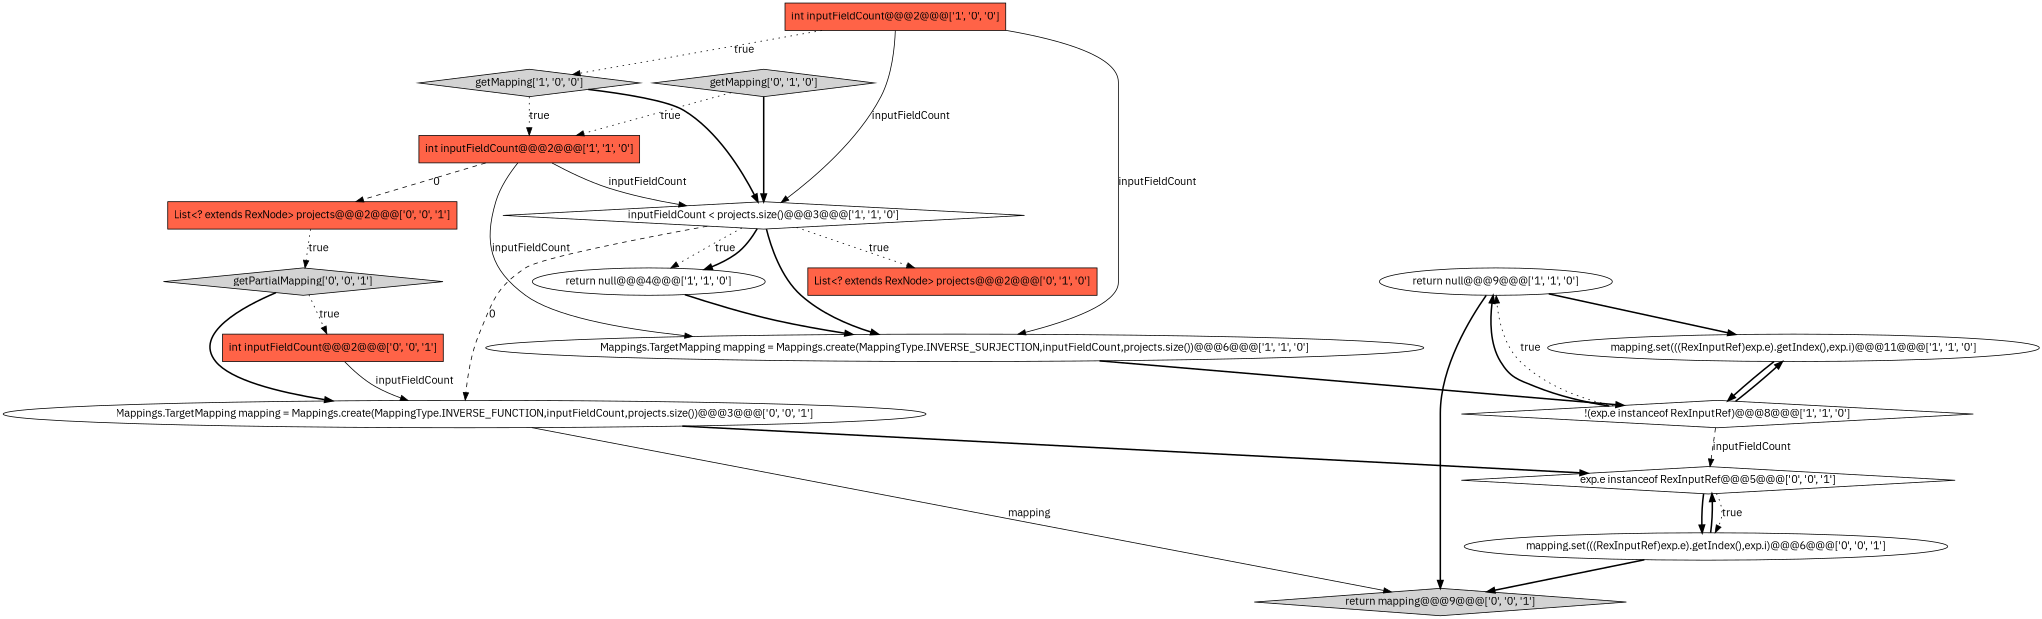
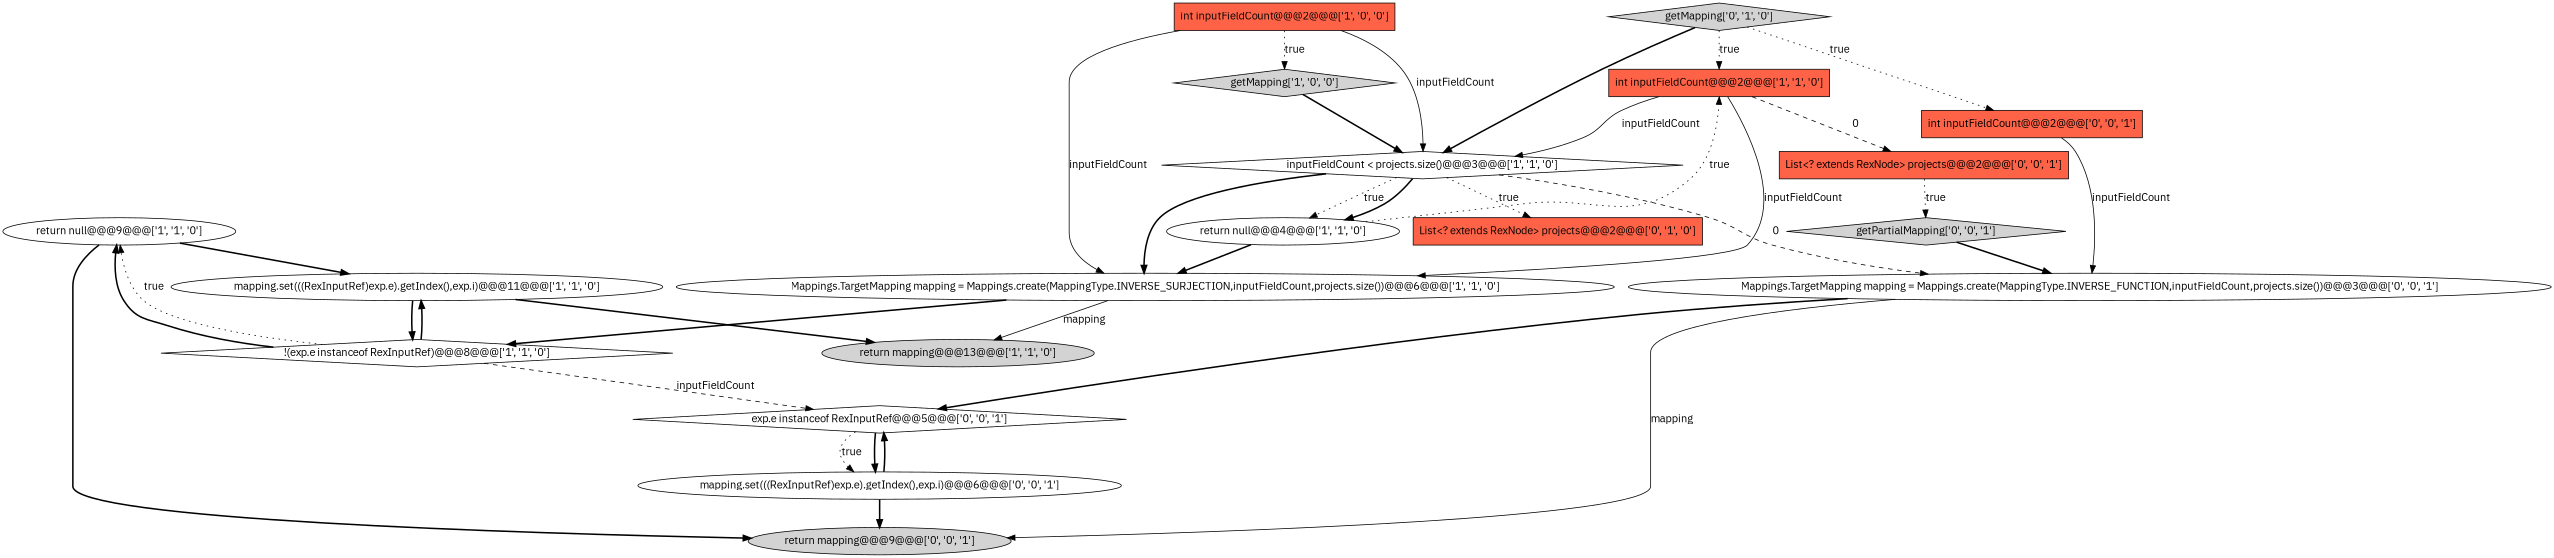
(529, 112) -> (1572, 203)
(316, 311) -> (1867, 67)
none -> (958, 353)
(1440, 602) -> (880, 541)
